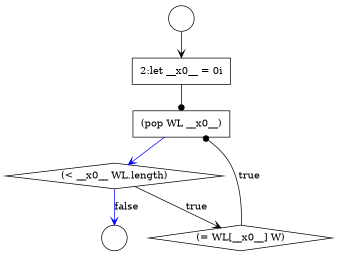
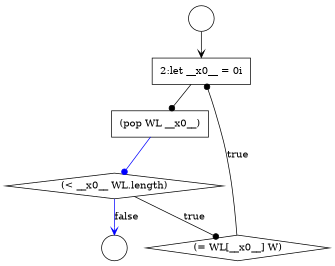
(149, 149) -> (138, 153)
(236, 178) -> (228, 161)
(174, 206) -> (174, 216)
